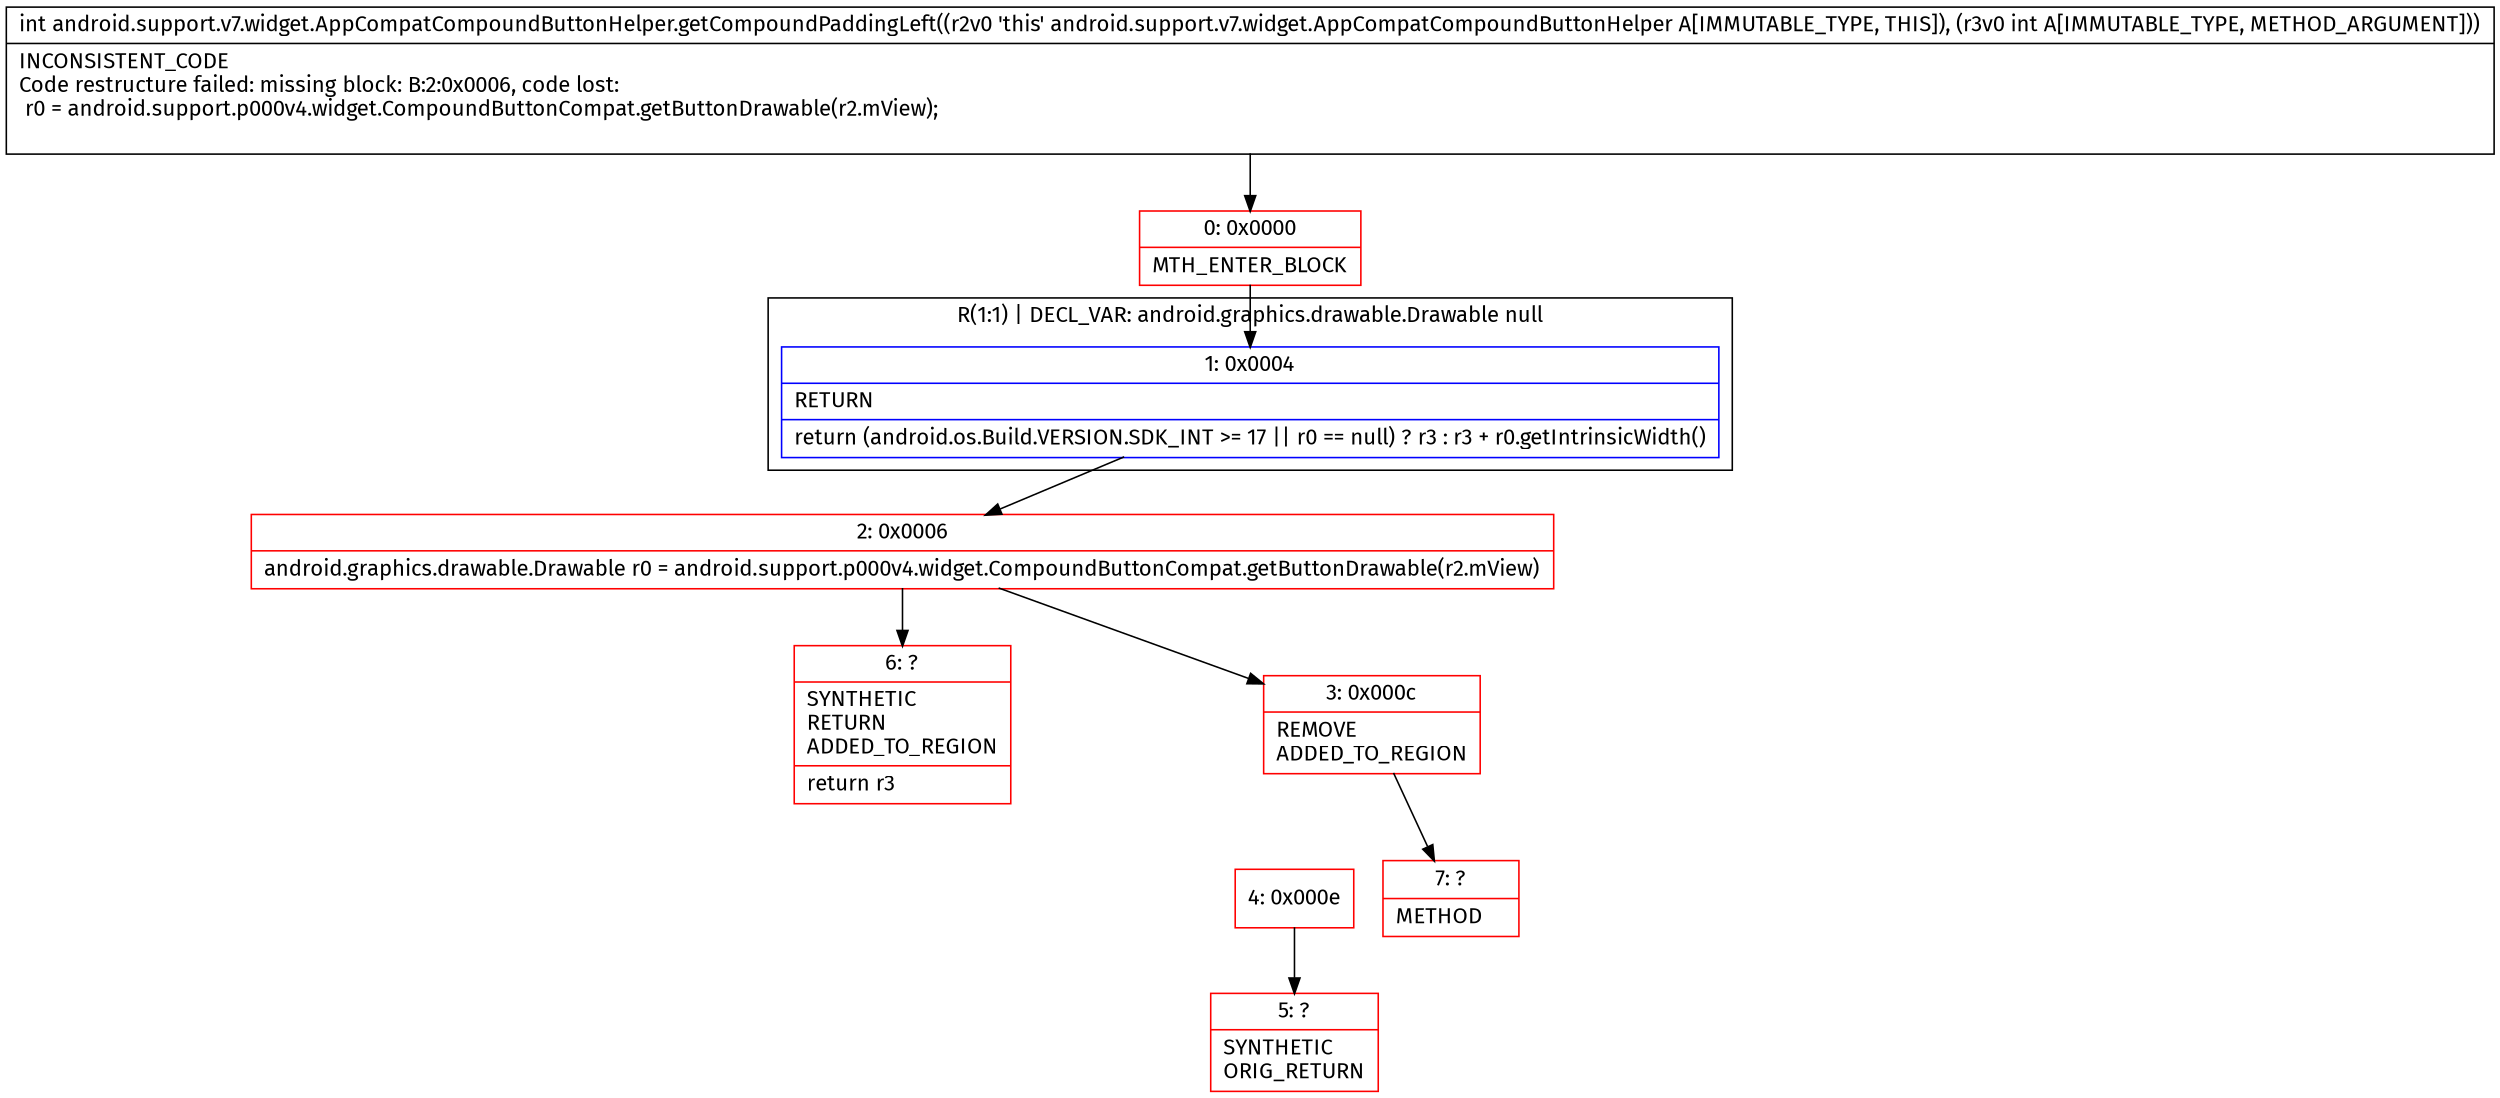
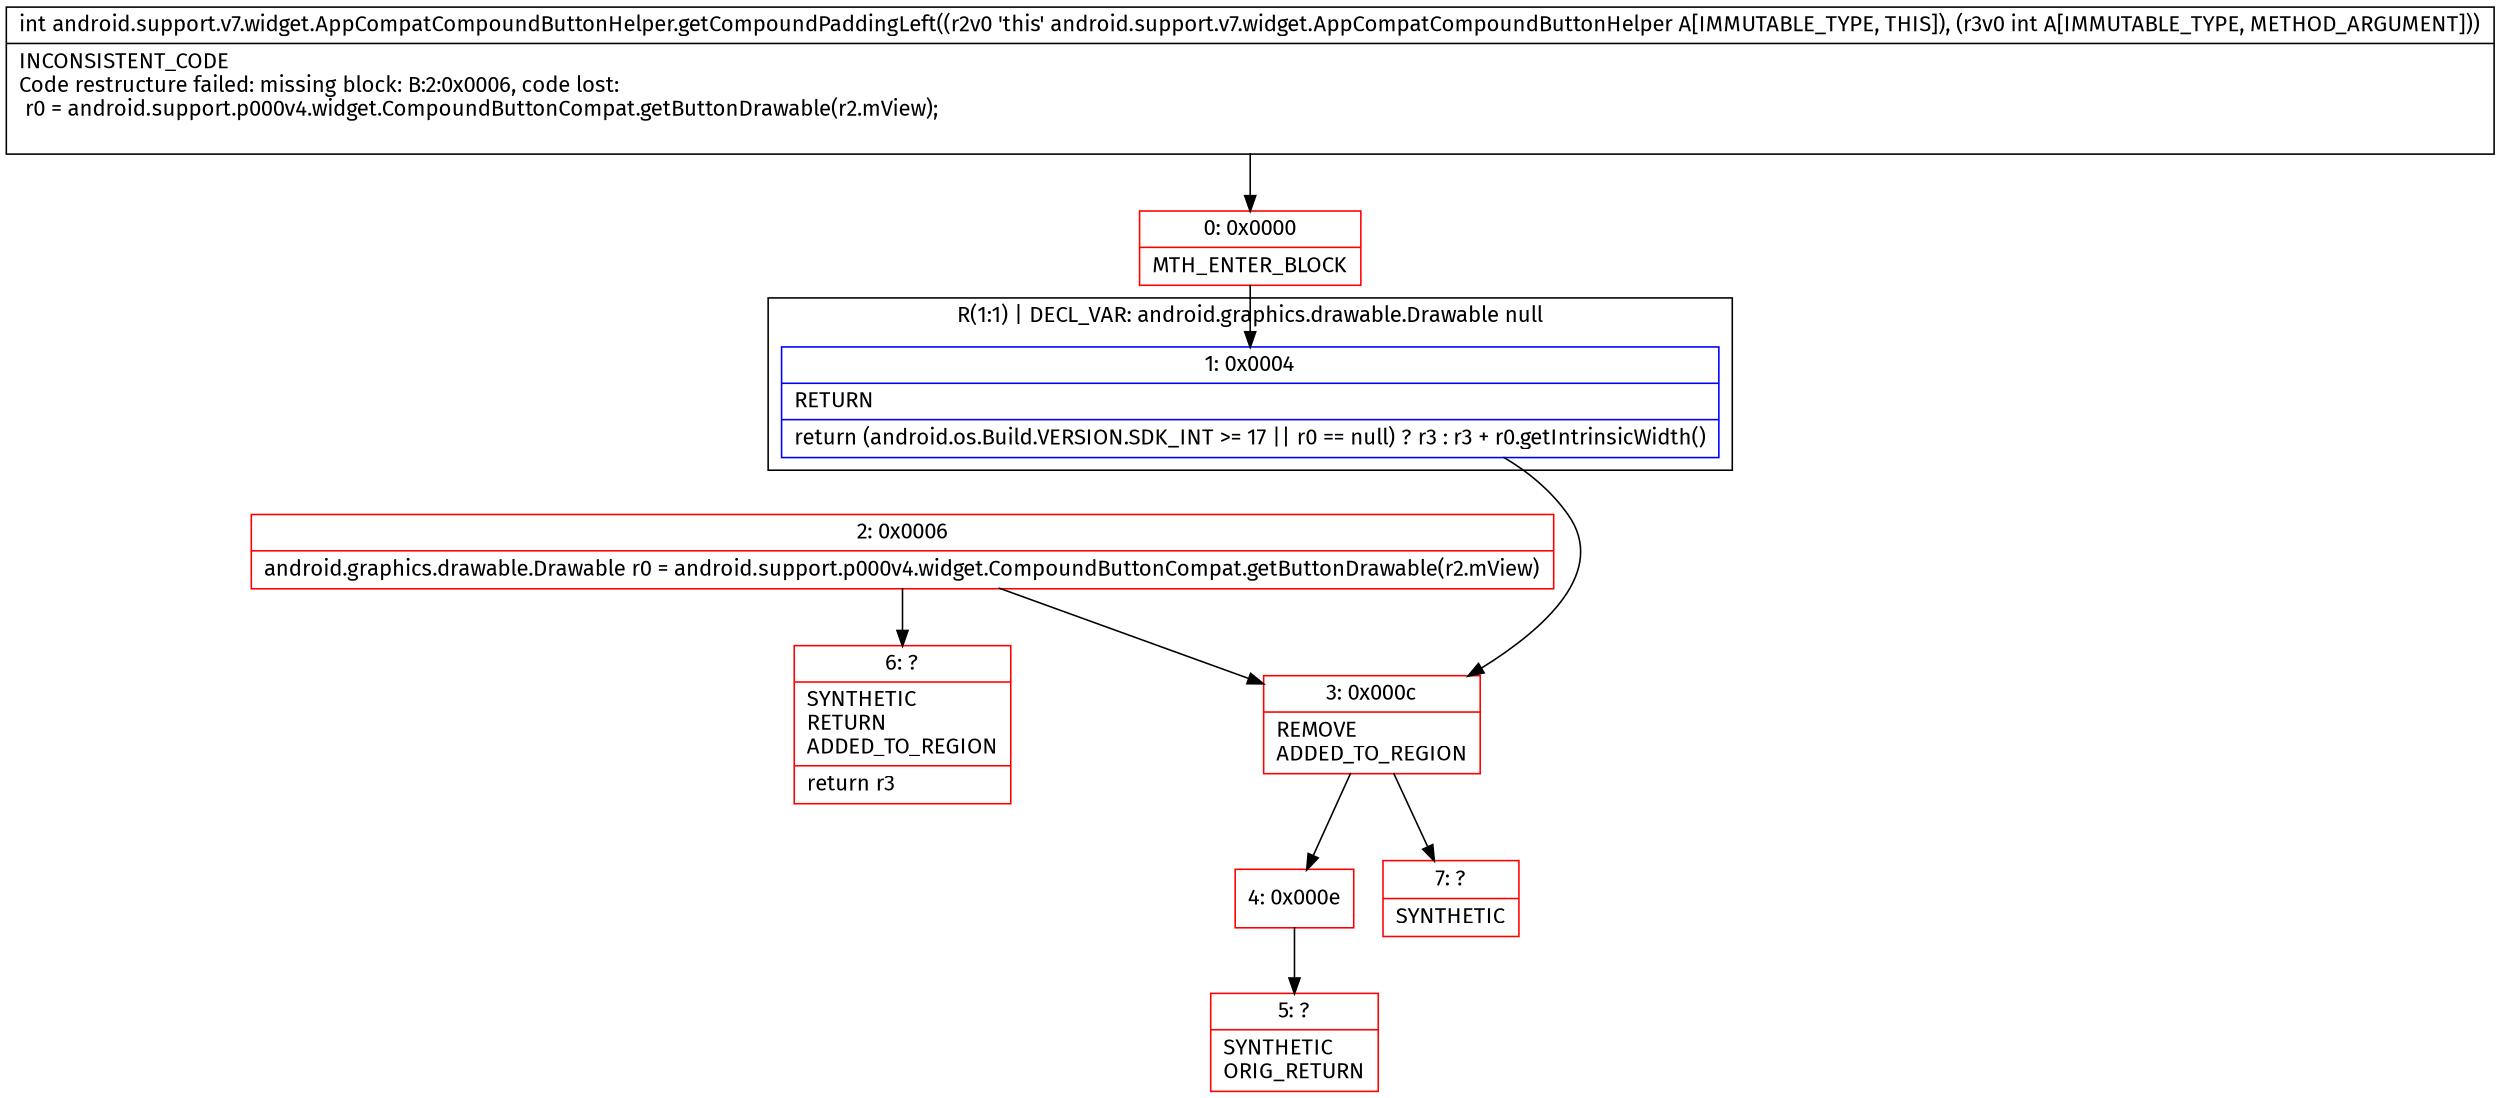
(1062, 483) -> (1578, 567)
none -> (1332, 814)
(1439, 917) -> (1451, 917)
